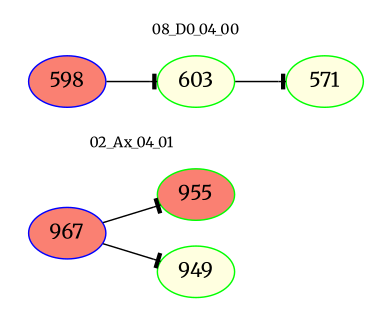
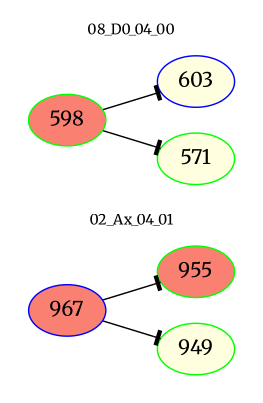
(67, 82) -> (67, 120)
(196, 82) -> (196, 82)
(257, 82) -> (128, 138)
